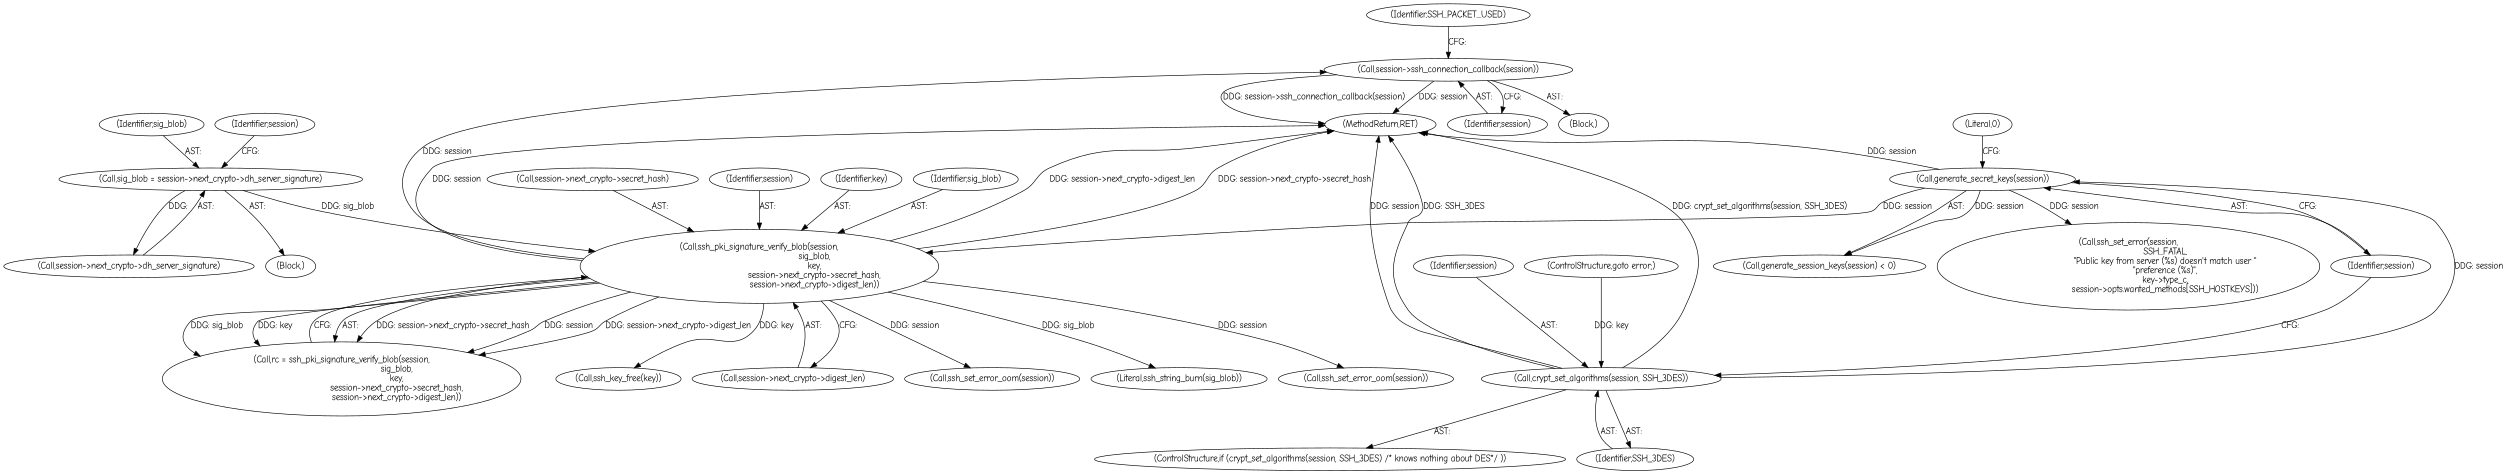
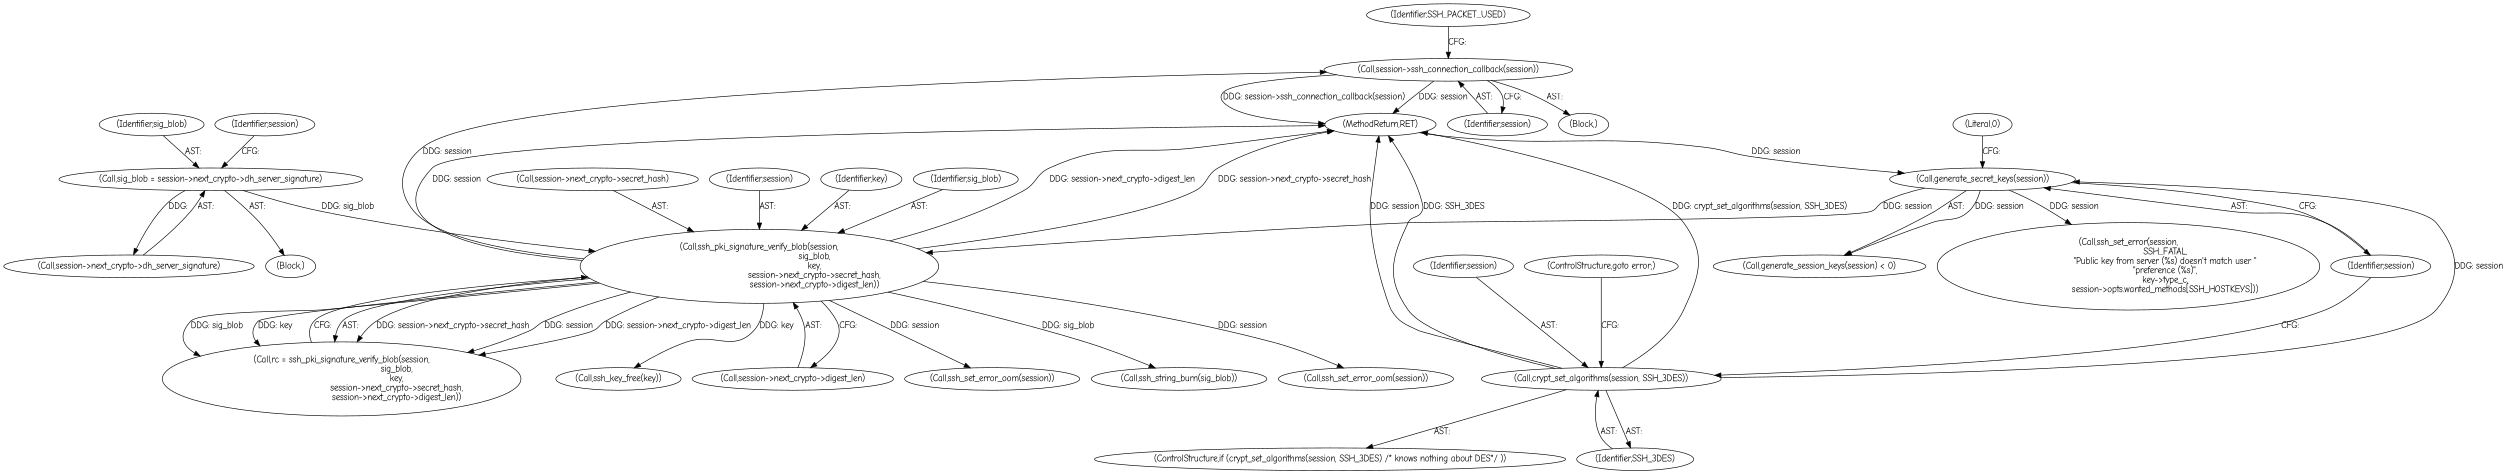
(1683, 141) -> (1659, 143)
(1612, 326) -> (1612, 326)
(1179, 379) -> (1179, 379)
